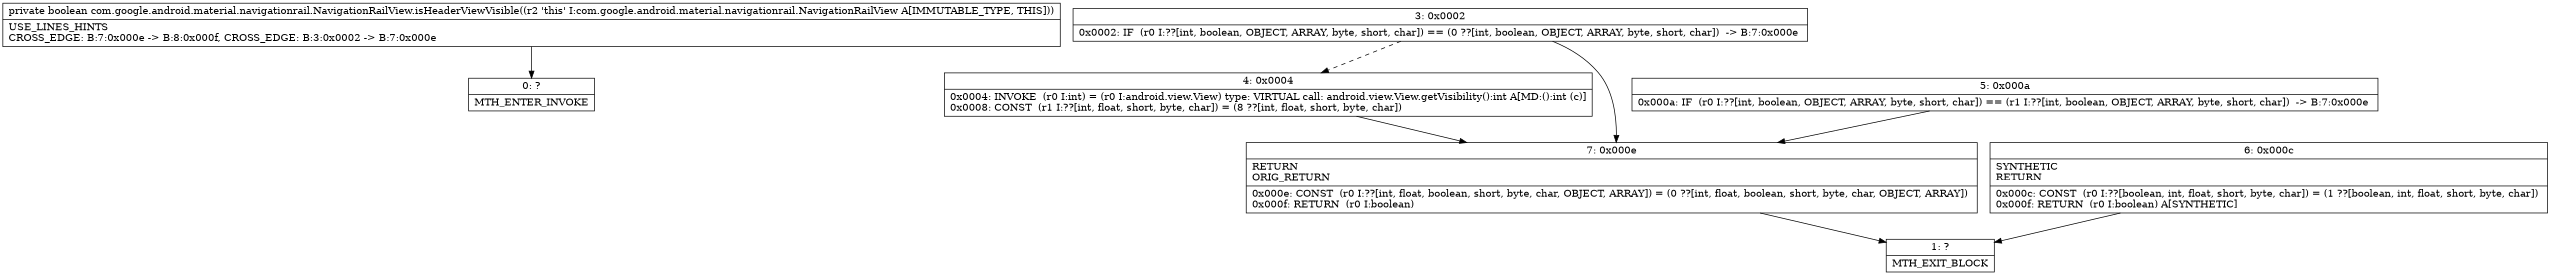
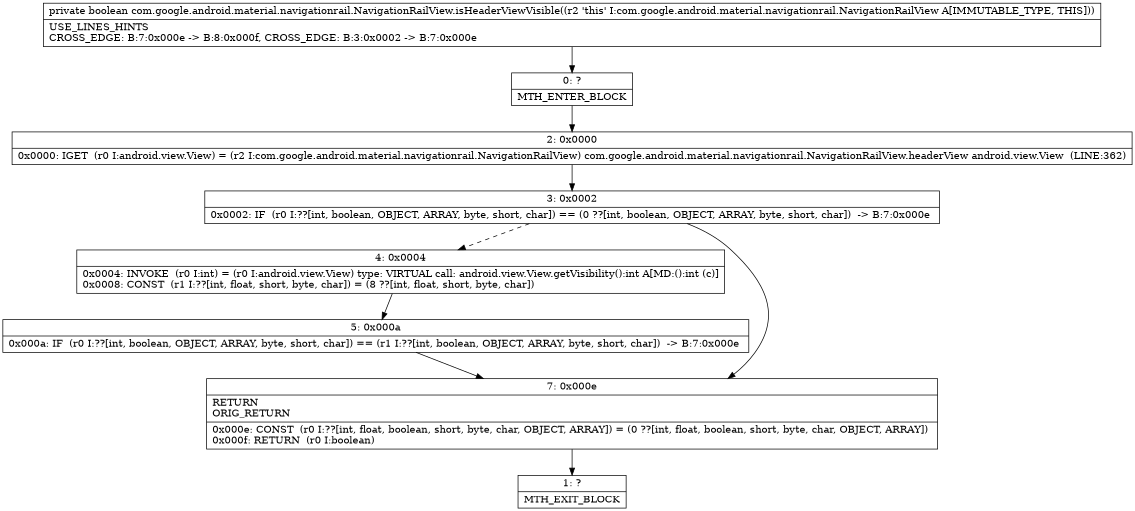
(532, 102) -> (572, 97)
(1408, 129) -> (388, 303)
none -> (572, 148)
(2269, 178) -> none
